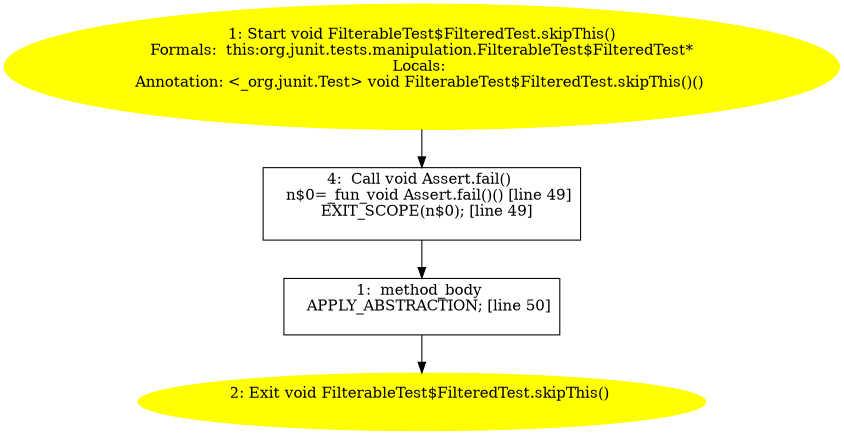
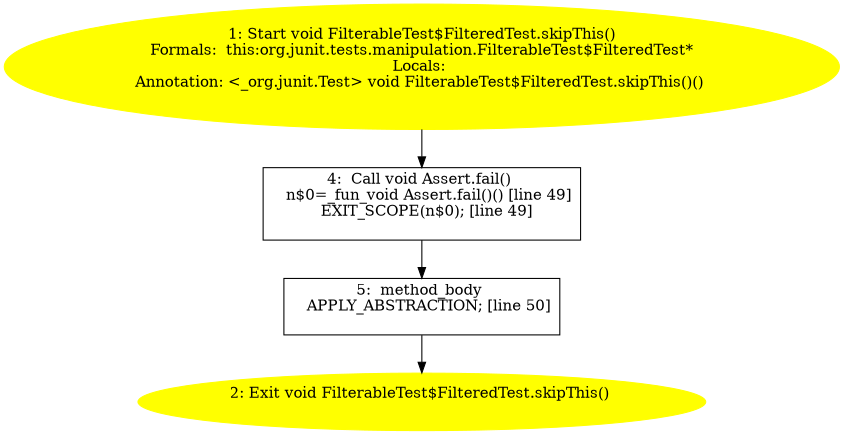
(422, 307) -> (422, 307)
